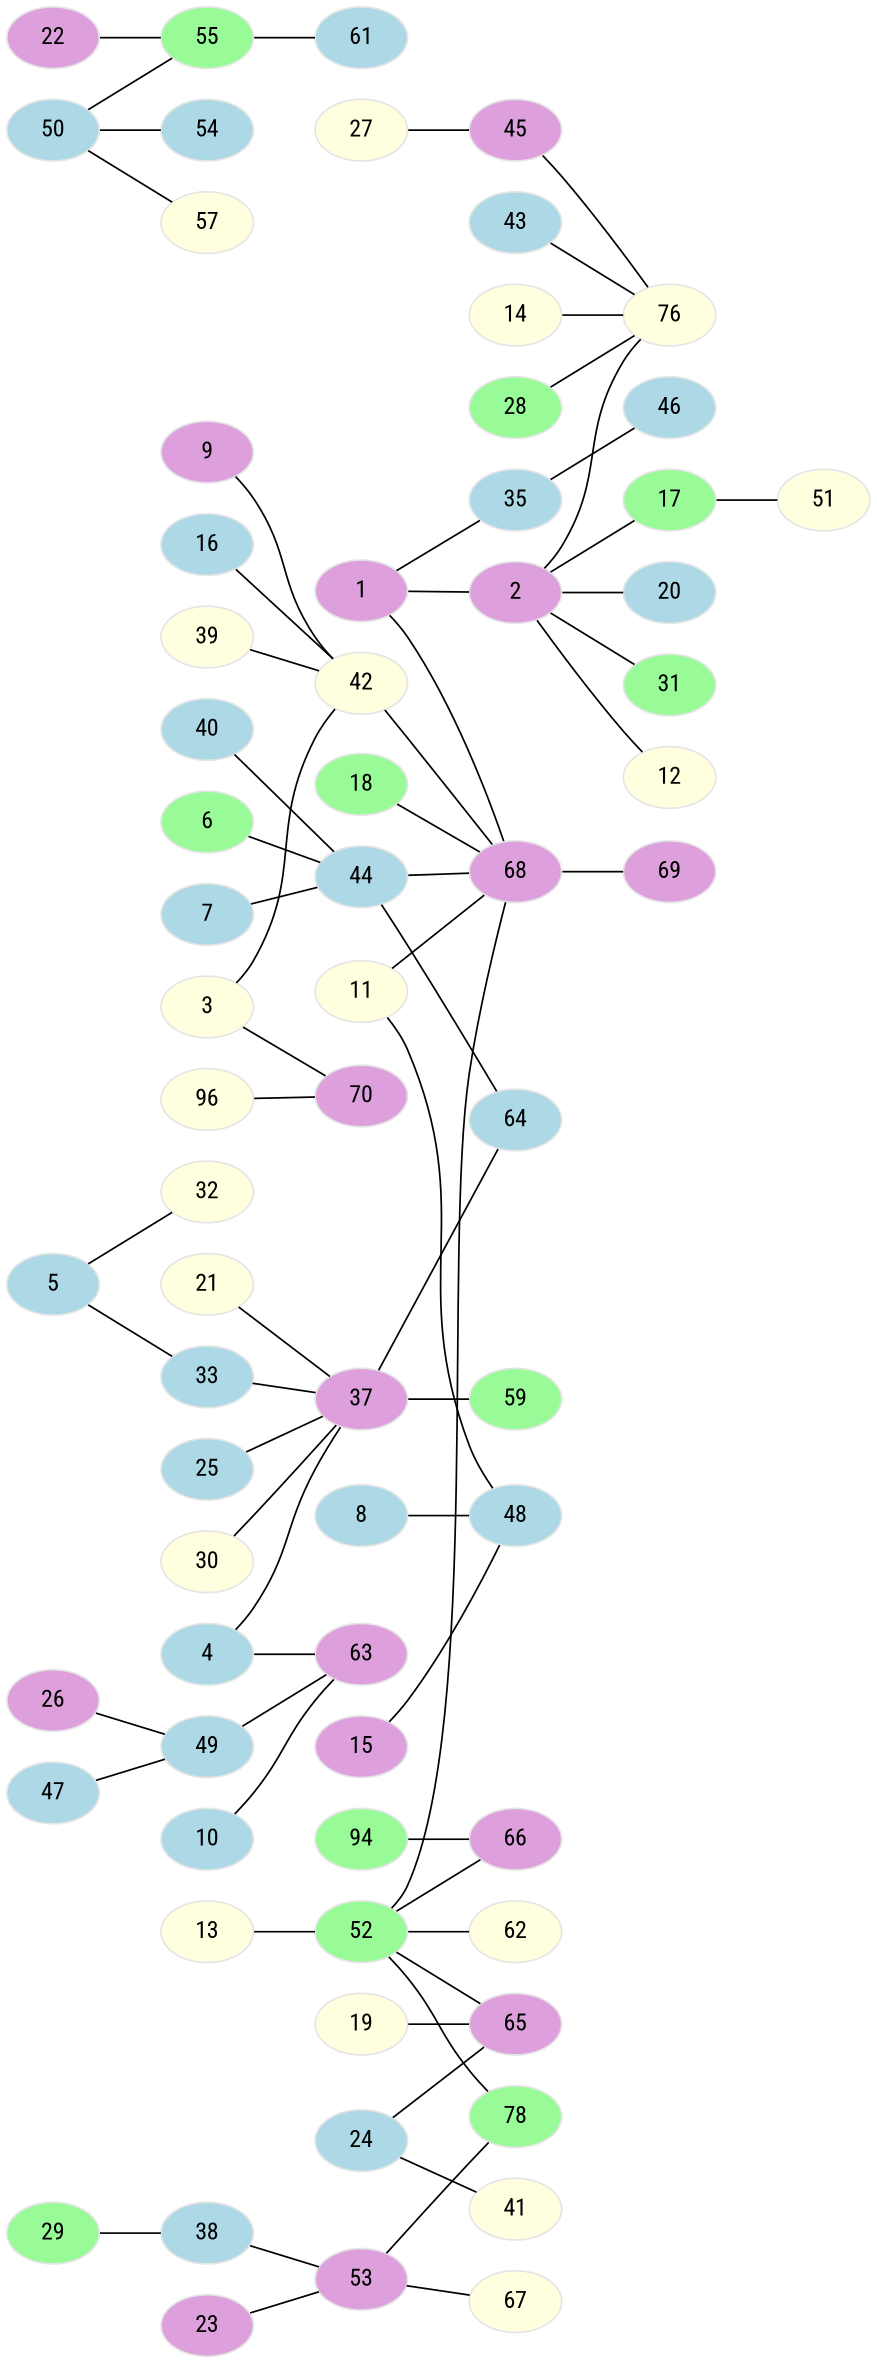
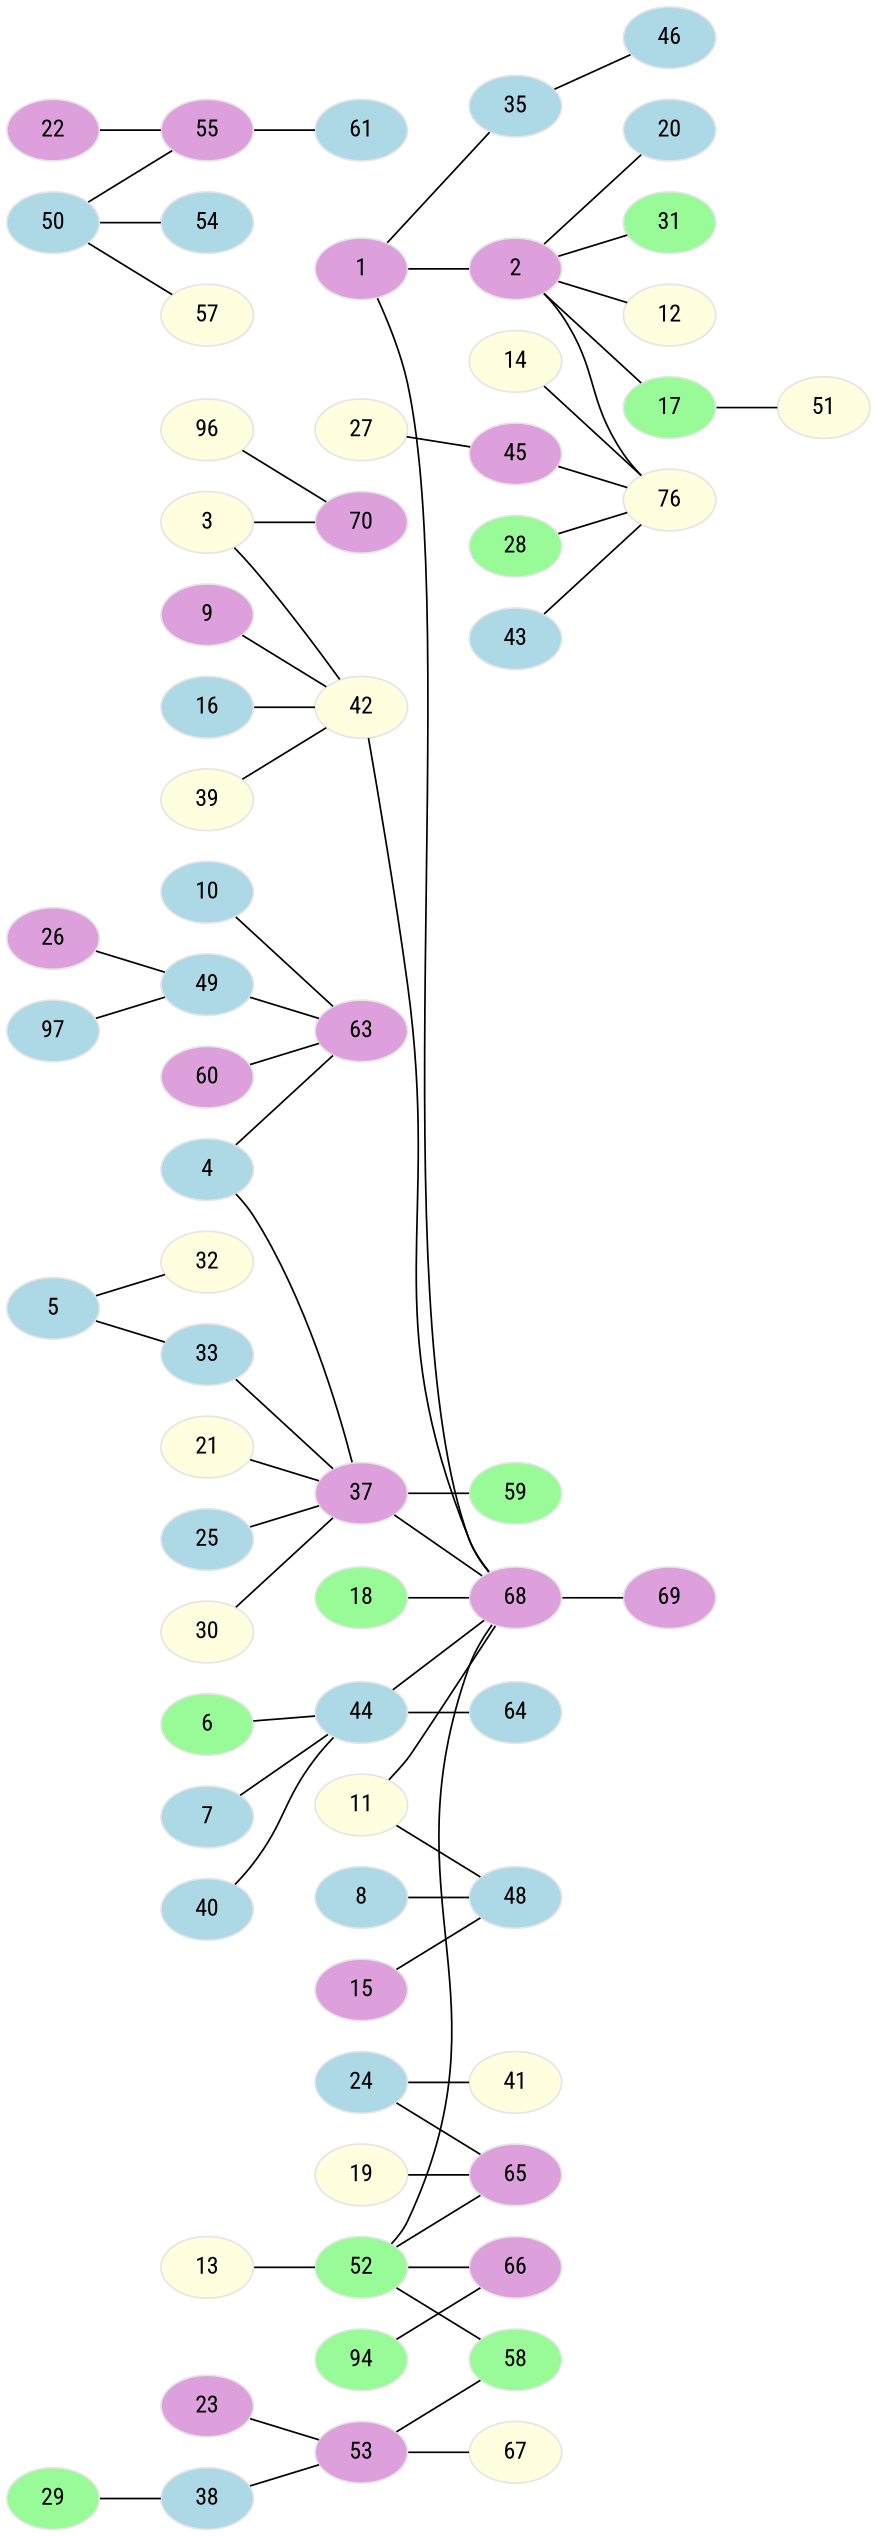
(207, 38) -> (207, 130)
none -> (207, 1077)
(429, 1276) -> (438, 1545)
(53, 1793) -> (53, 1031)
(515, 1932) -> none
(515, 2117) -> (515, 2360)
